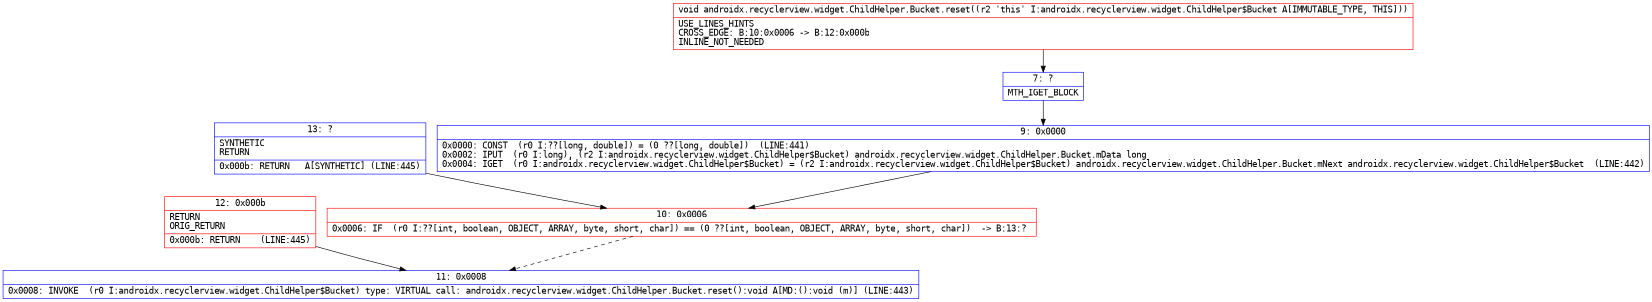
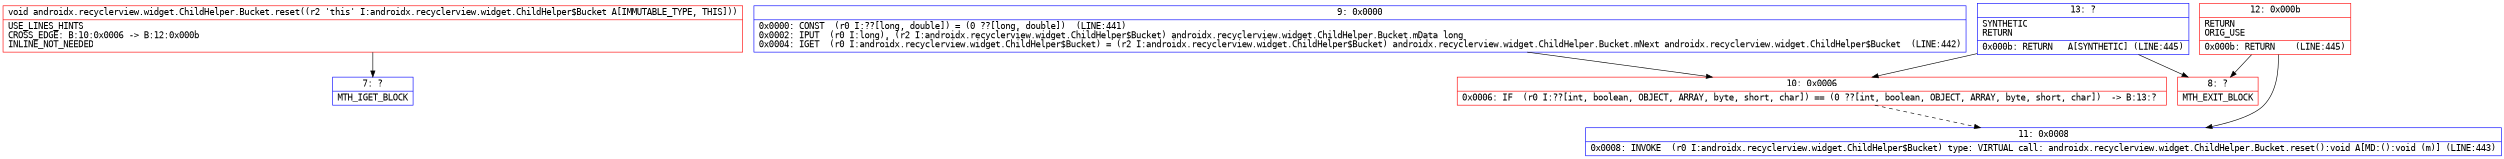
none -> (2218, 91)
(1043, 110) -> none
(197, 227) -> (2225, 33)
